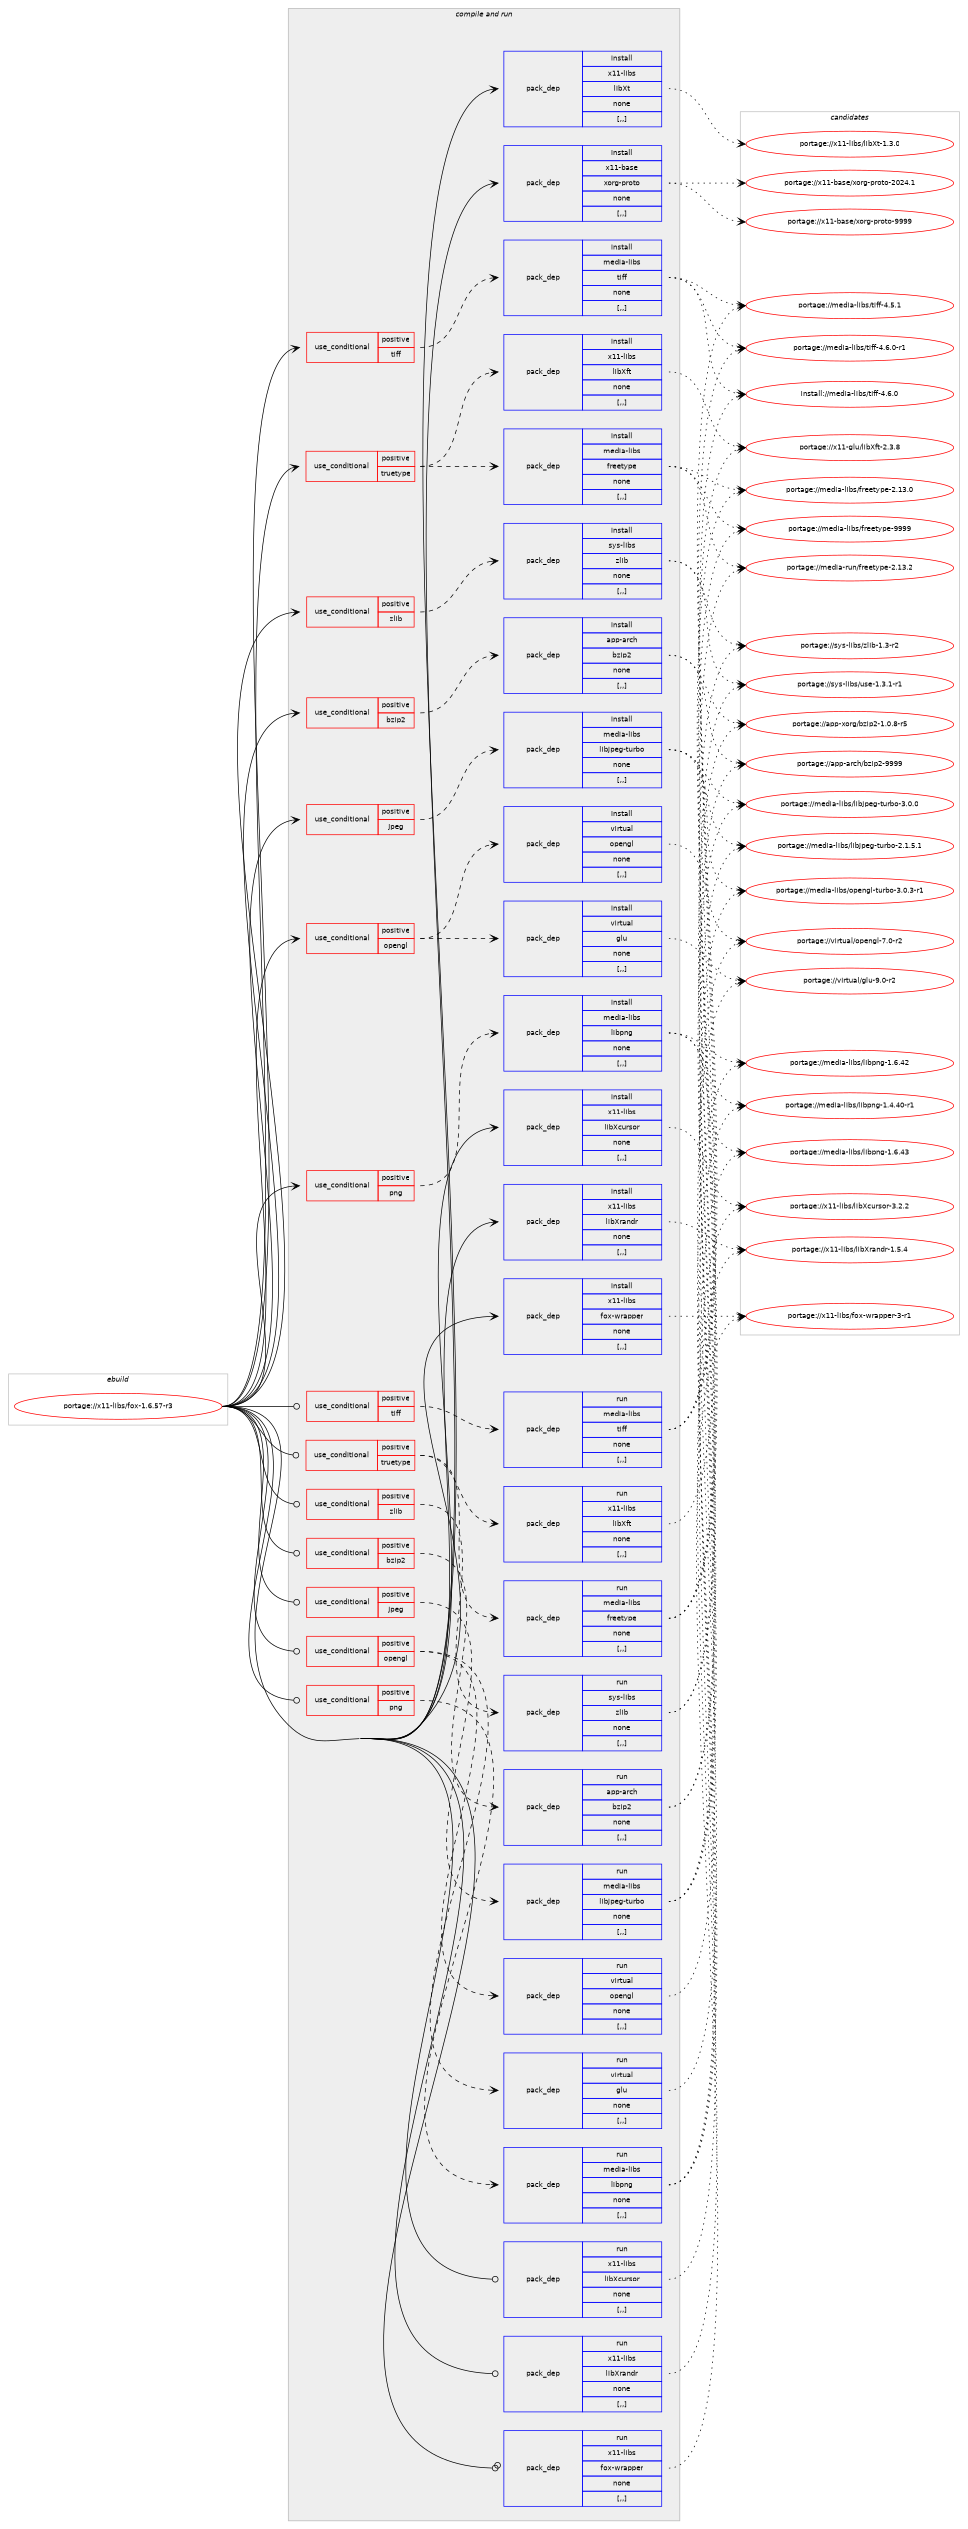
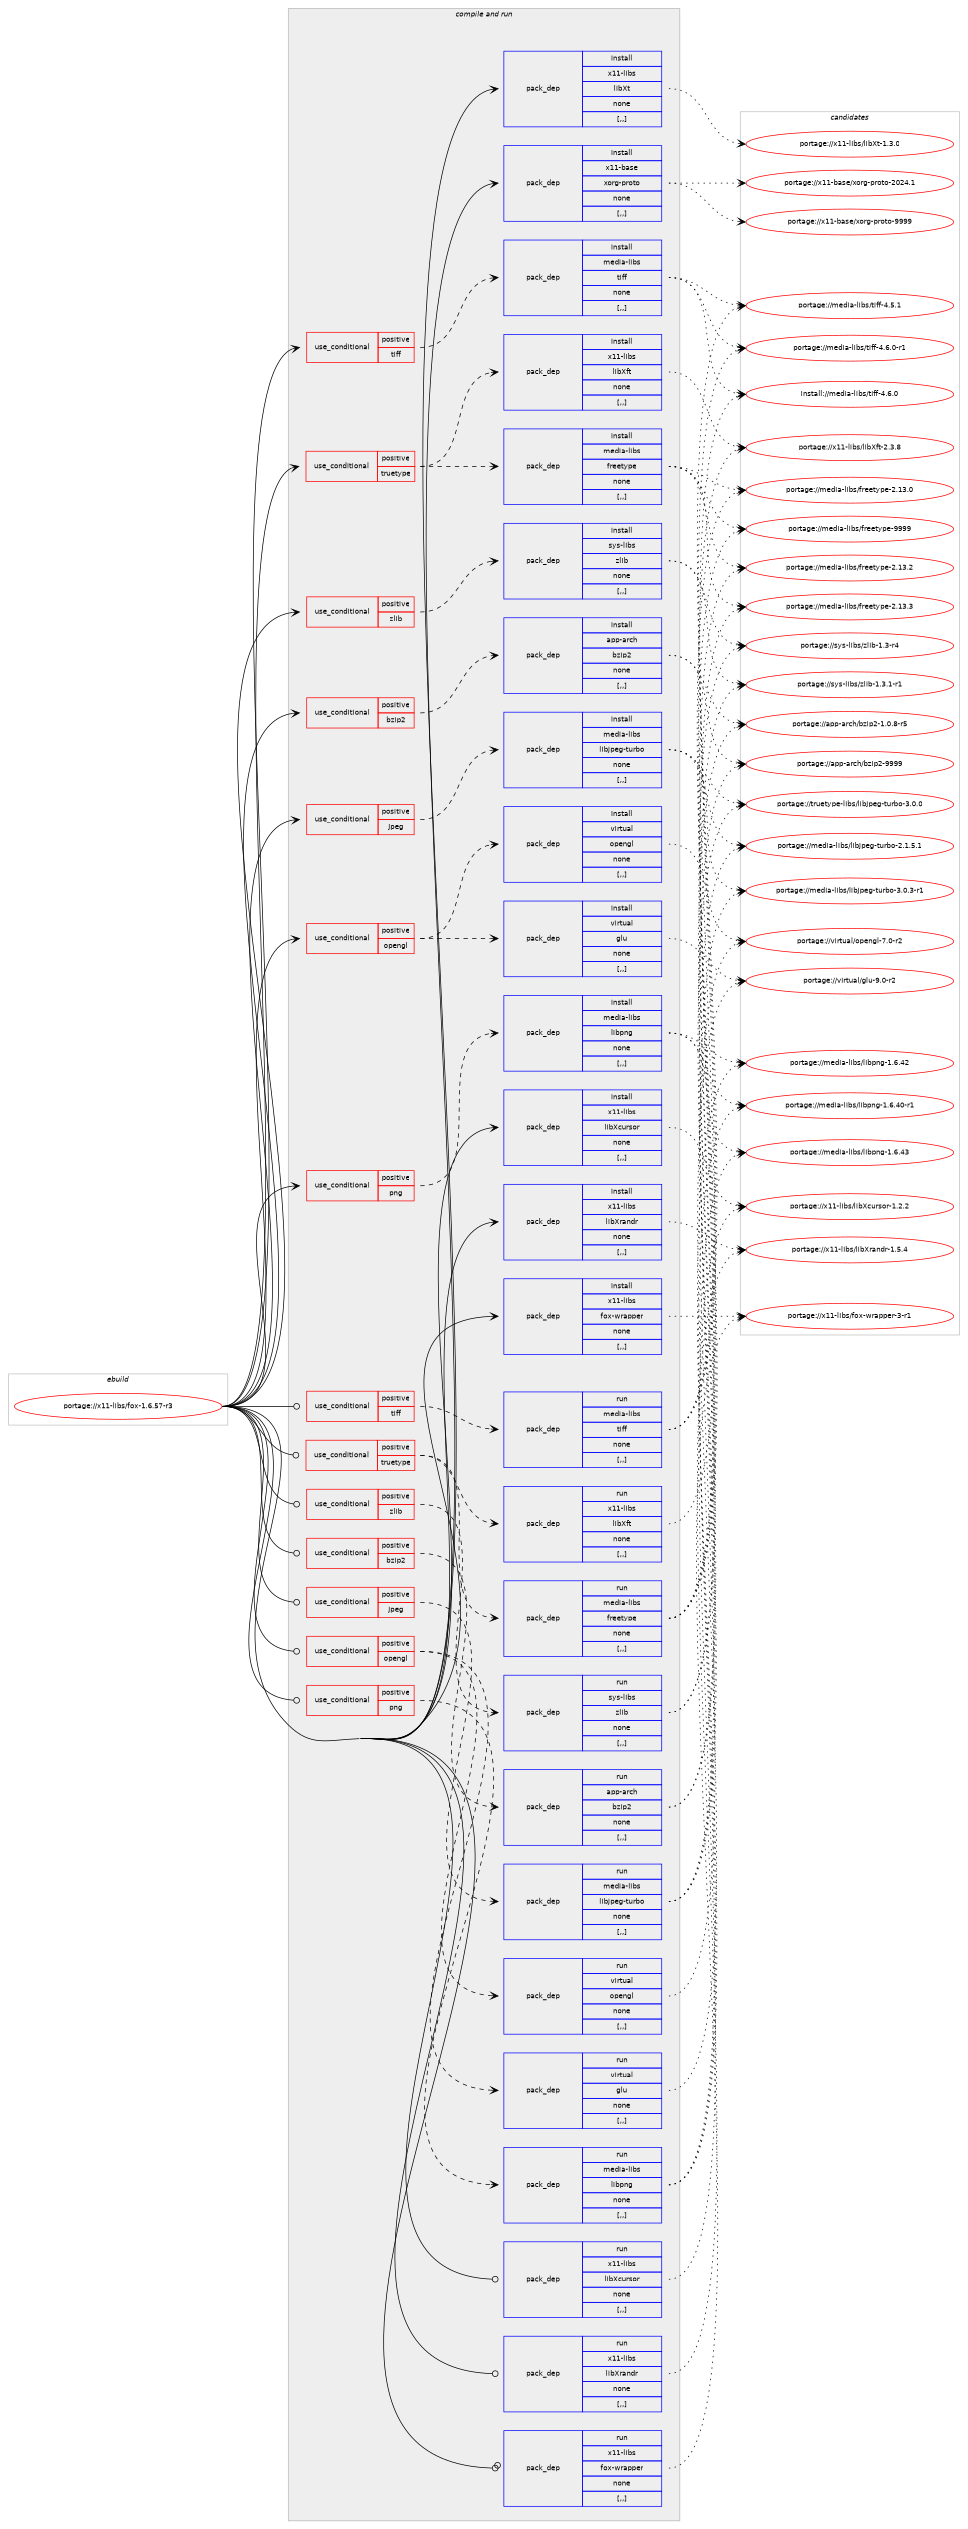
(850, 448) -> (850, 448)
(850, 568) -> (850, 568)
none -> (850, 607)
(850, 646) -> (850, 646)
(850, 685) -> (850, 685)
(850, 724) -> (850, 724)
(850, 804) -> (850, 804)
(850, 891) -> (850, 891)
(850, 1106) -> (850, 1106)
(850, 1207) -> (850, 1207)
